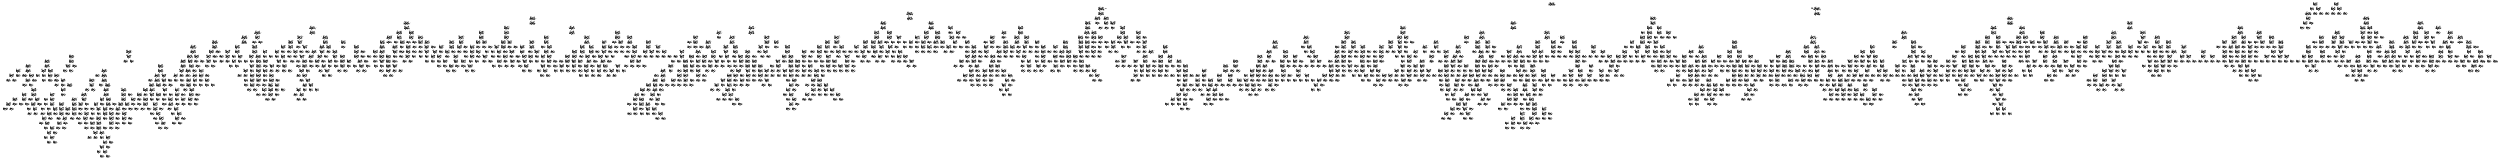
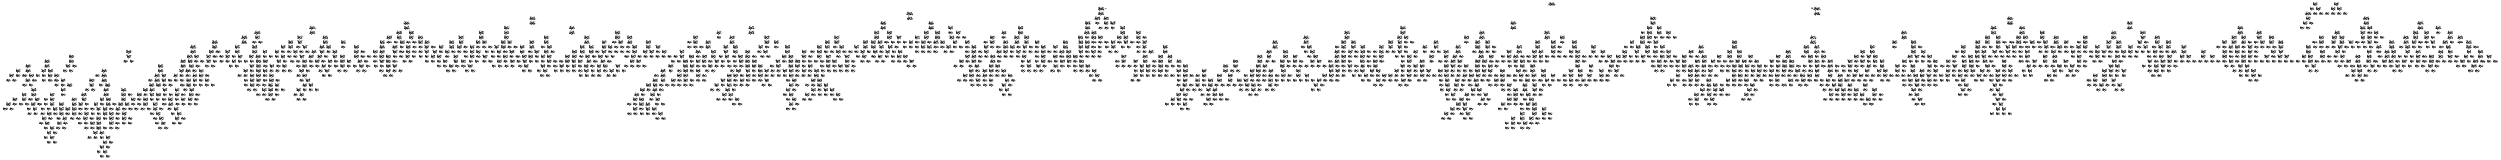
(1904, 61) -> (1904, 61)
